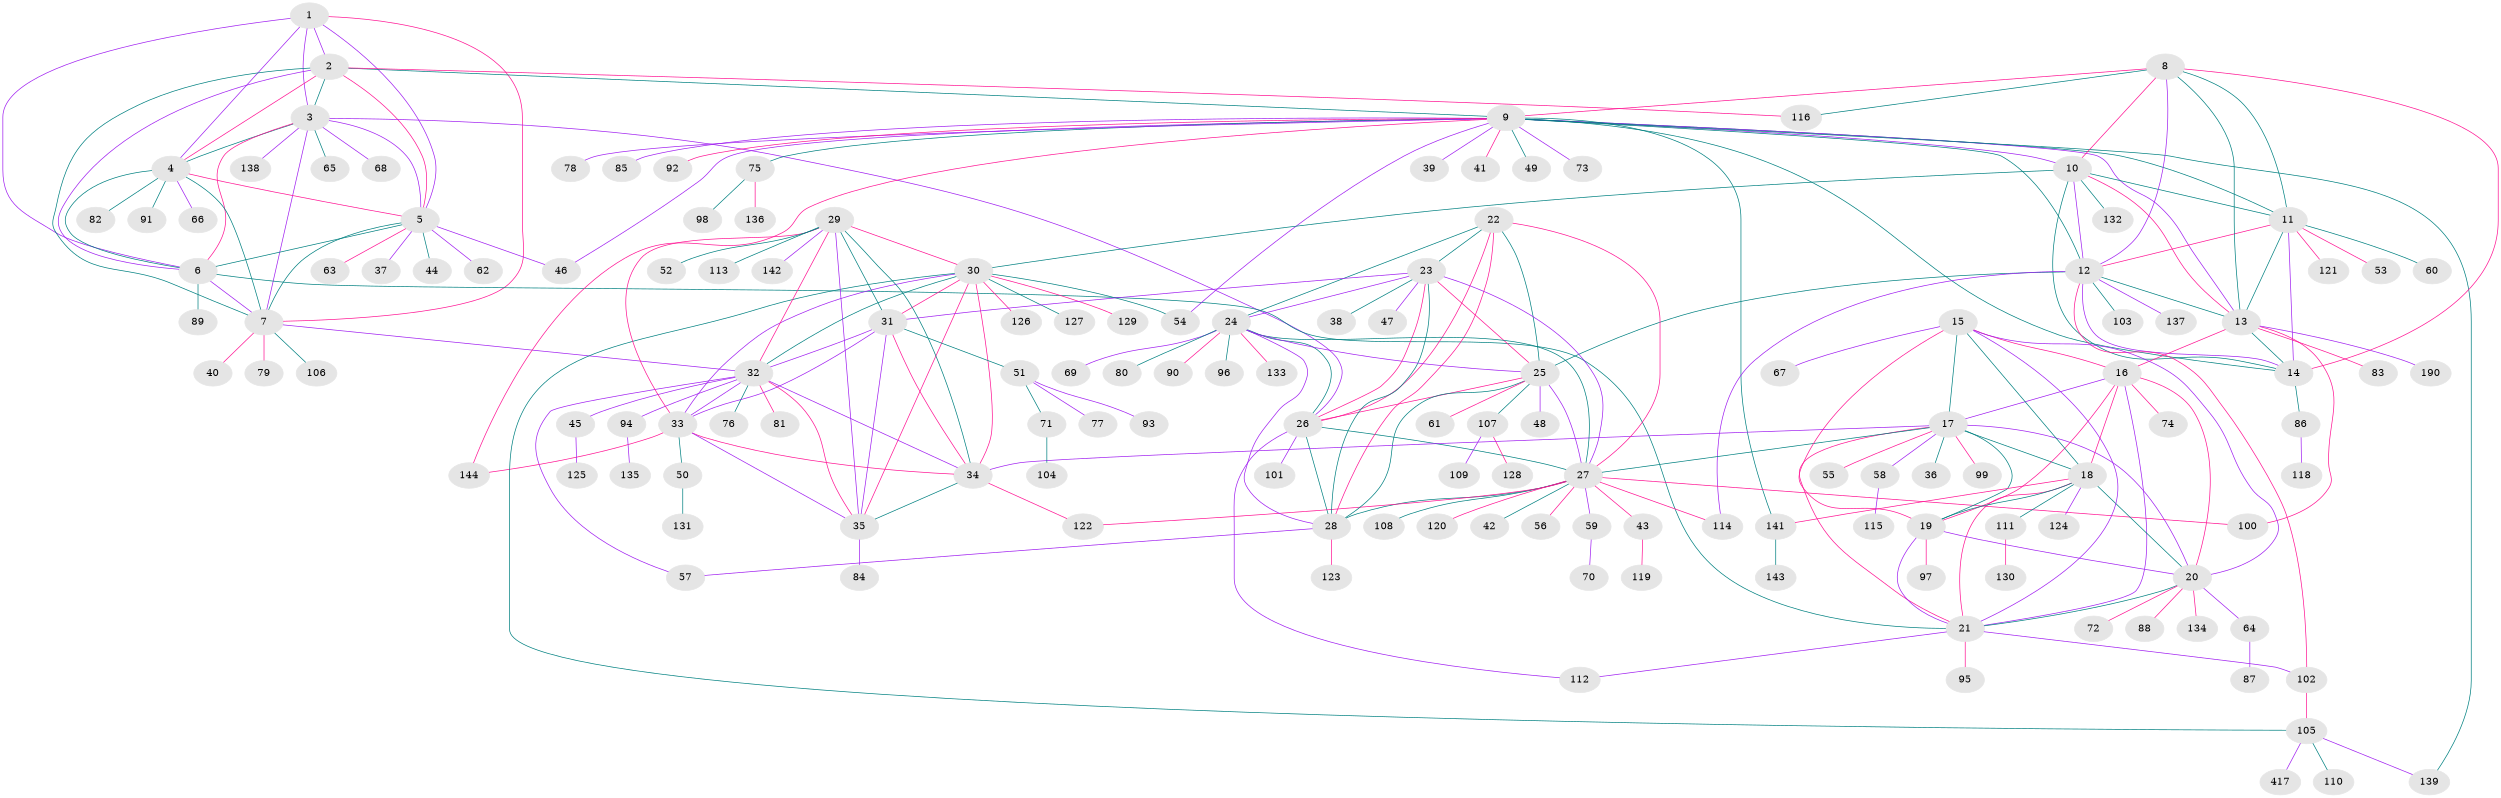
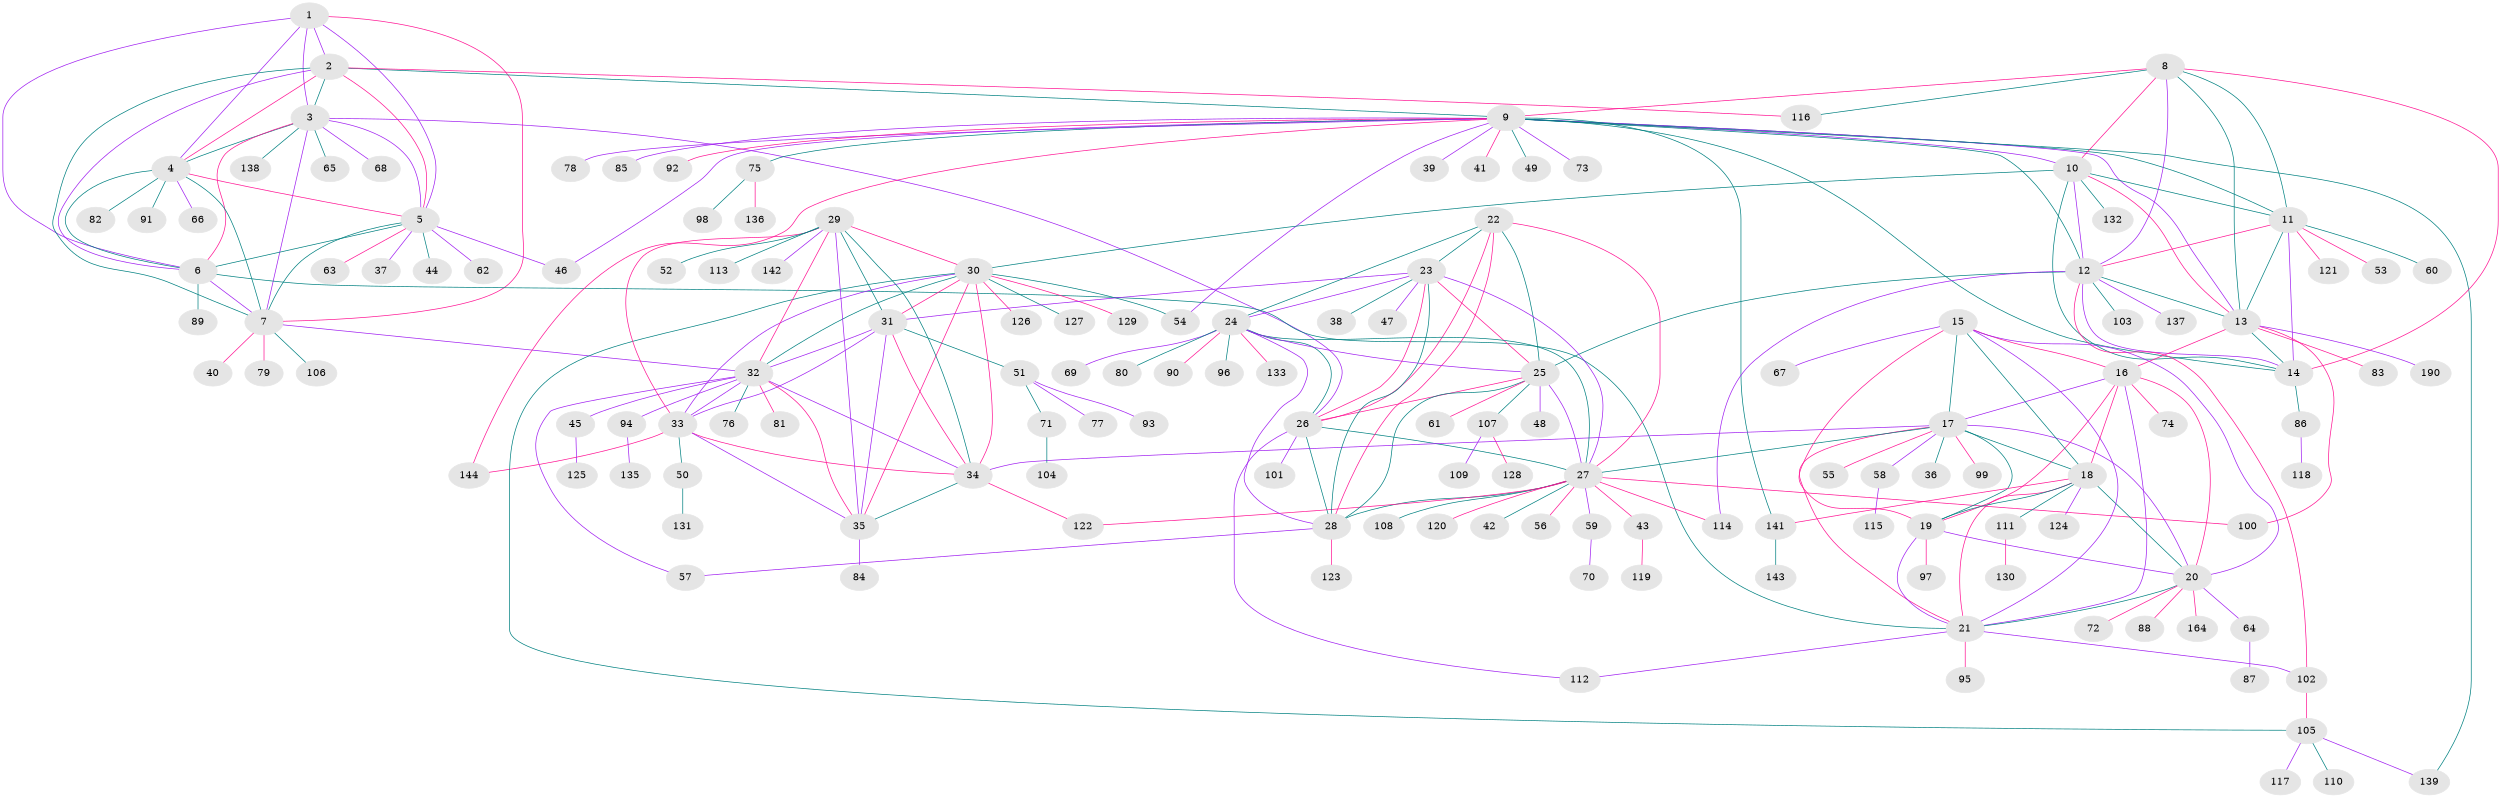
(281, 143) -> (281, 143)
(2197, 629) -> (2197, 629)
(2280, 782) -> (2280, 782)
